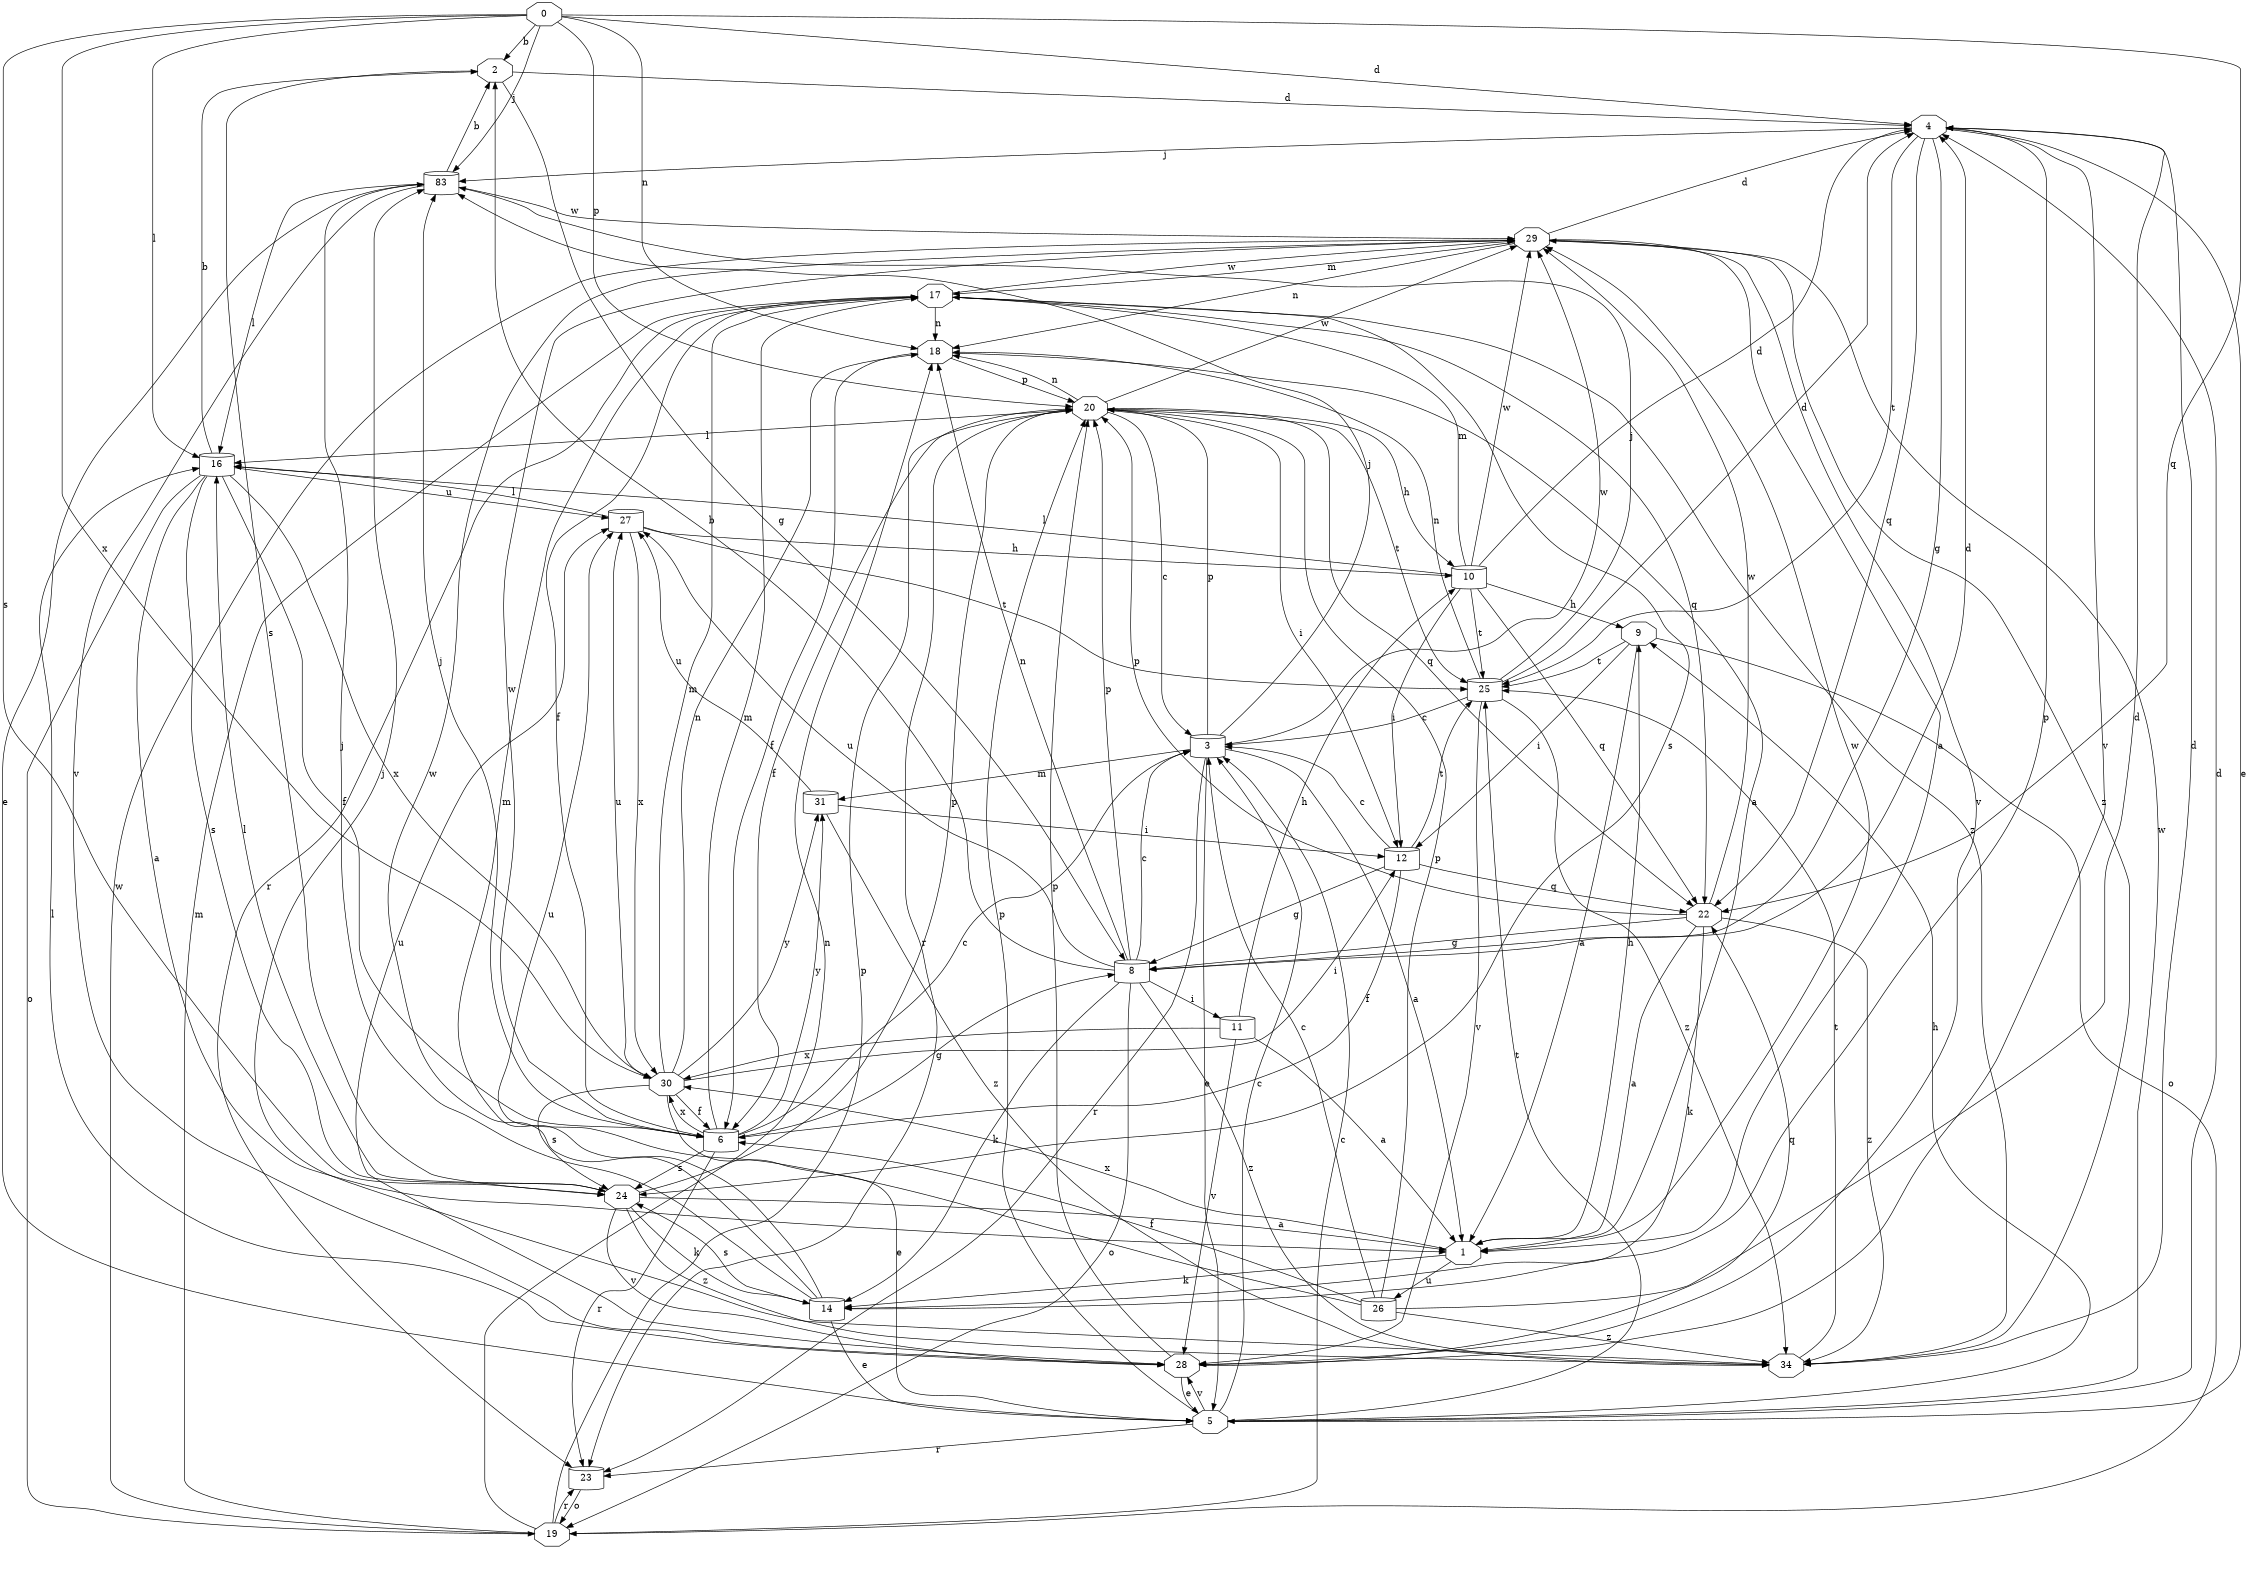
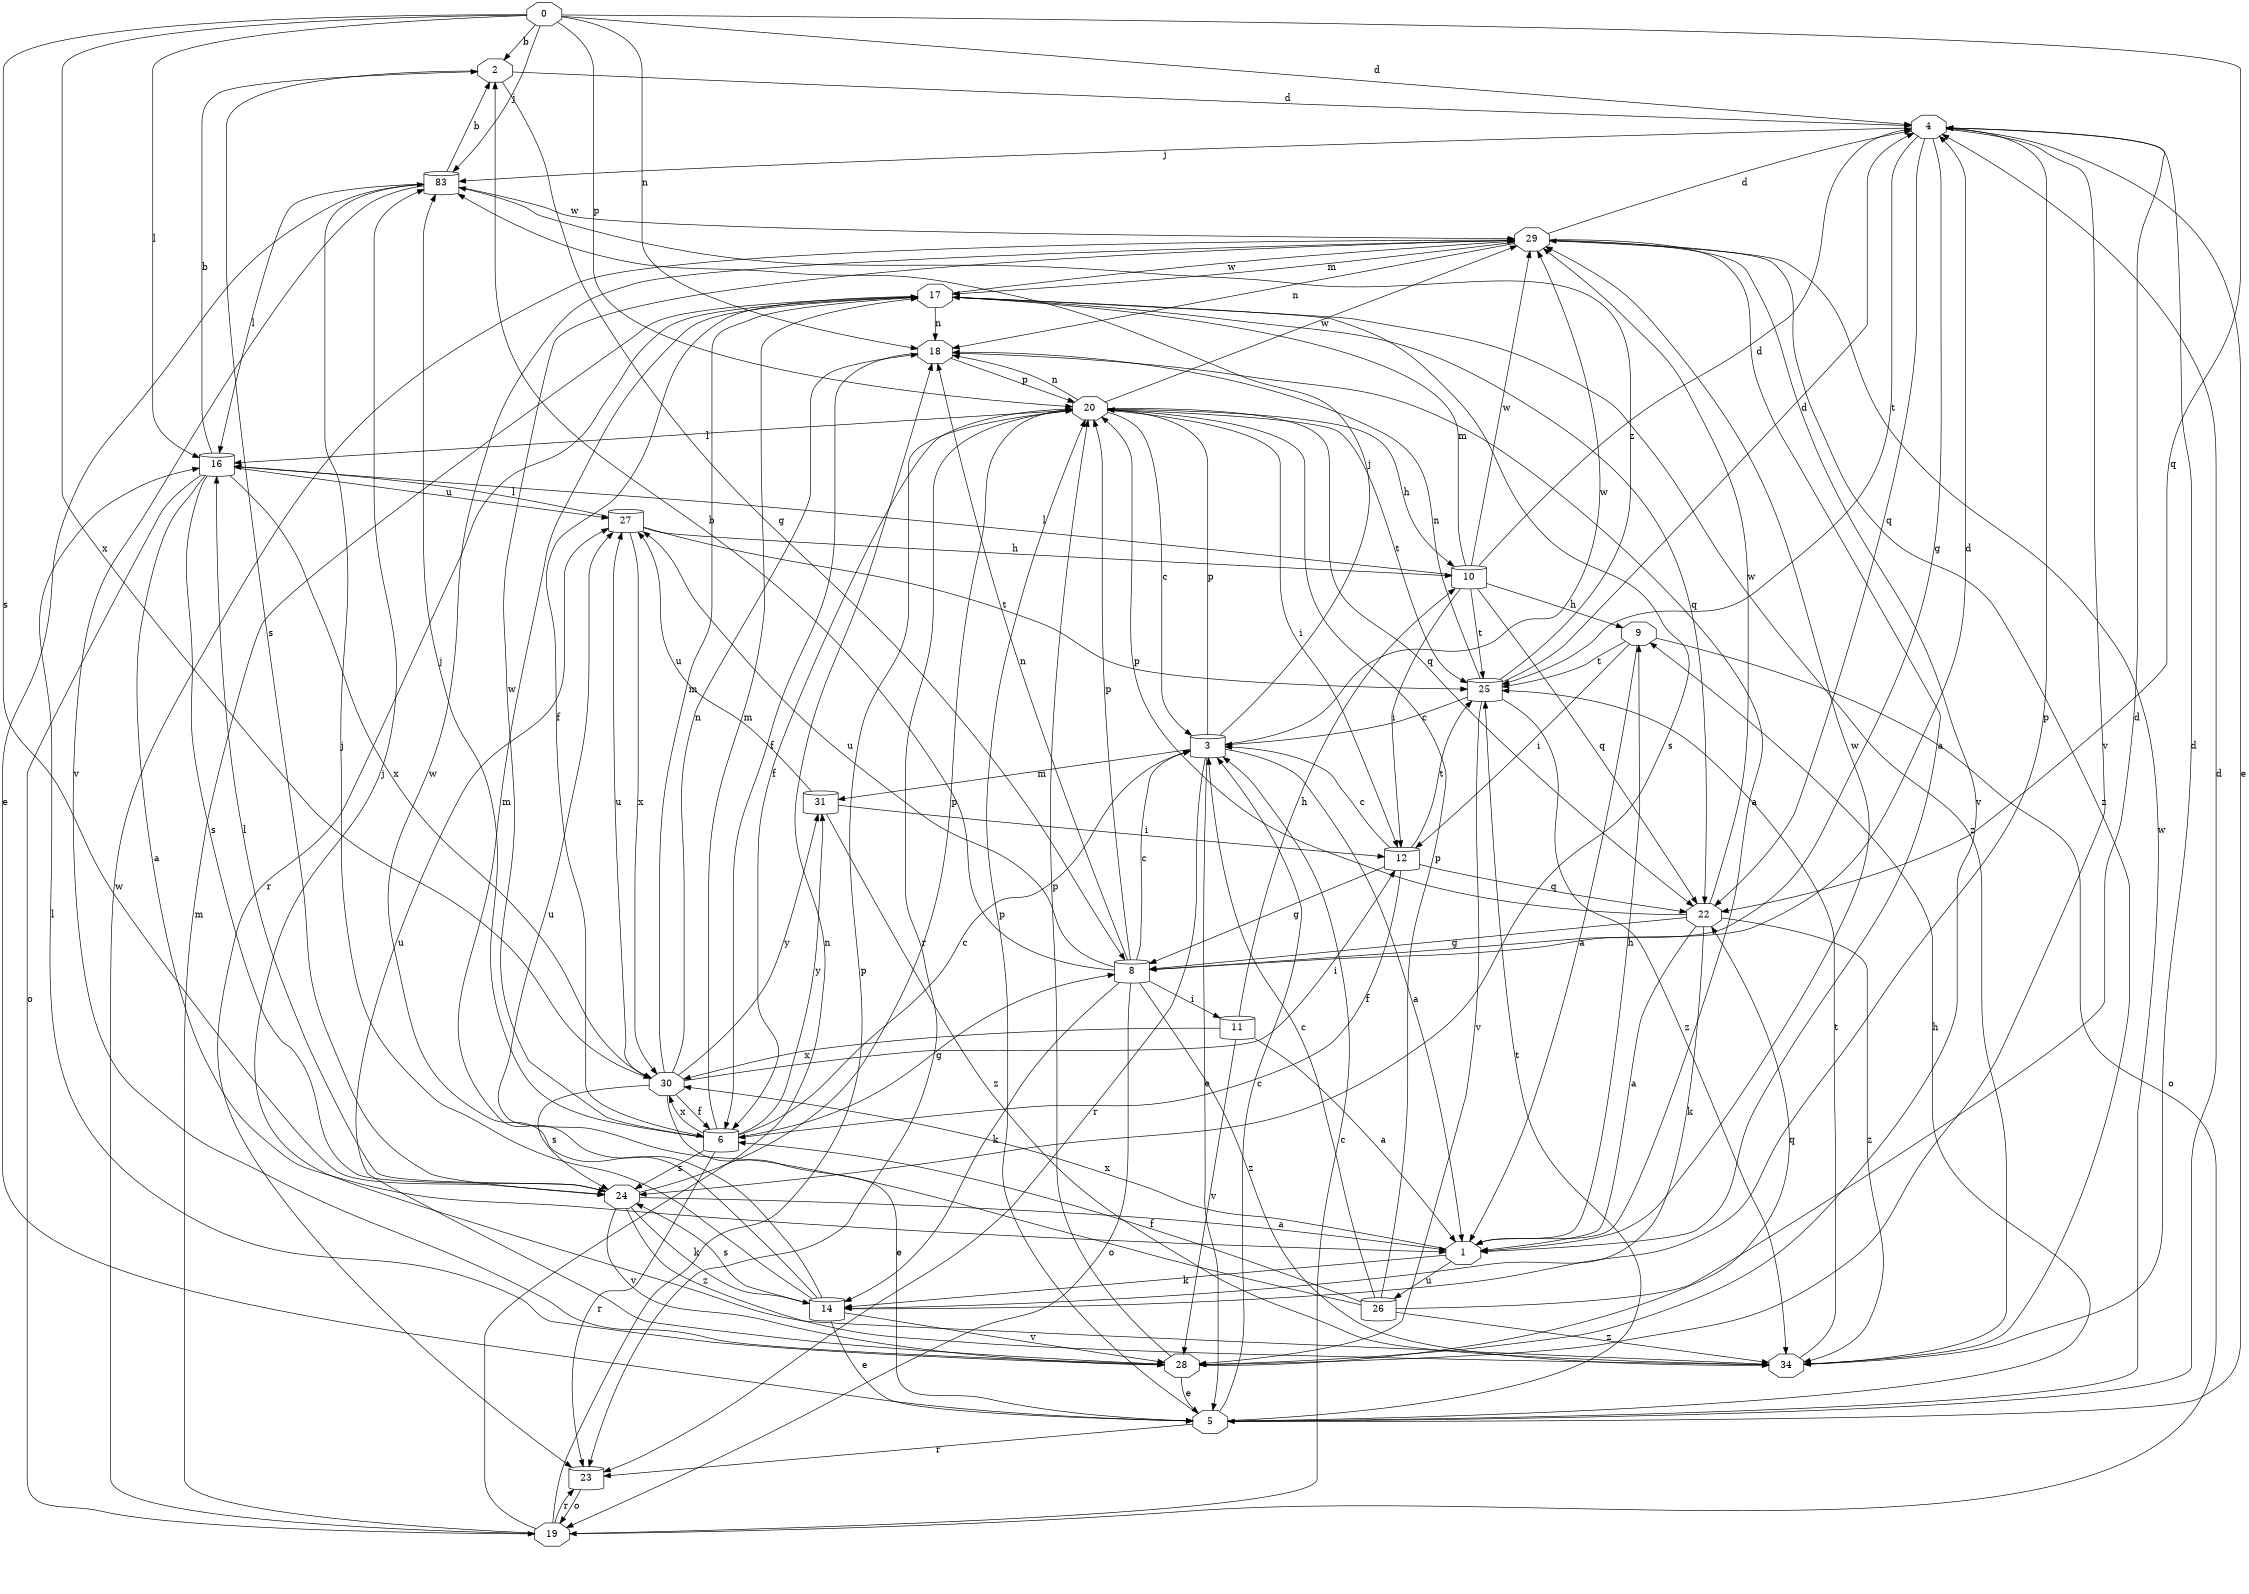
(1632, 437) -> (1632, 437)
(359, 902) -> none
(1198, 1397) -> (1001, 1338)
